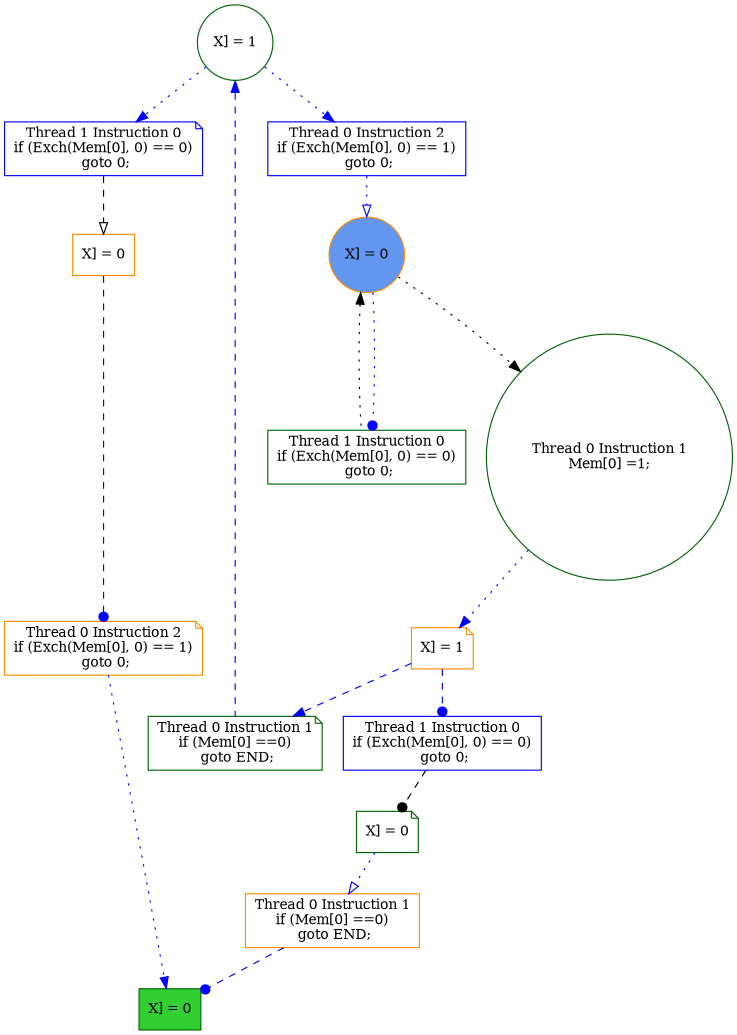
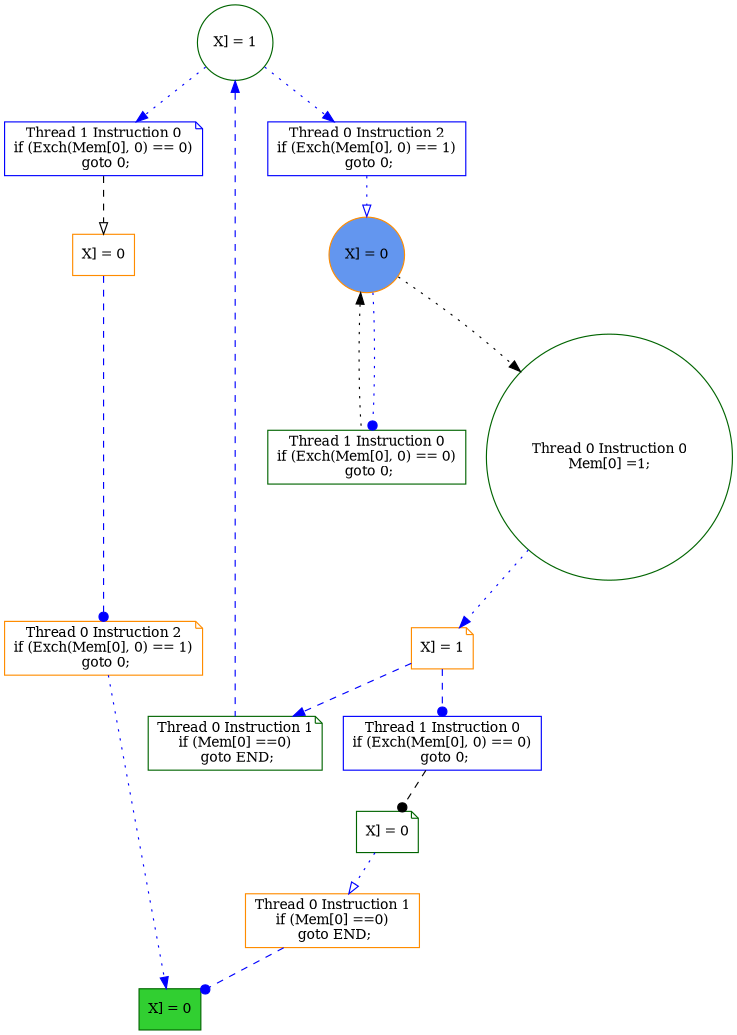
(609, 457) -> (609, 457)
